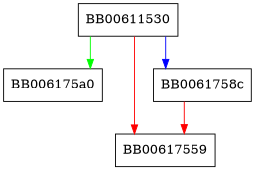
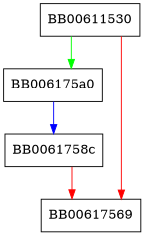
(166, 48) -> (54, 113)
(165, 150) -> (91, 216)
